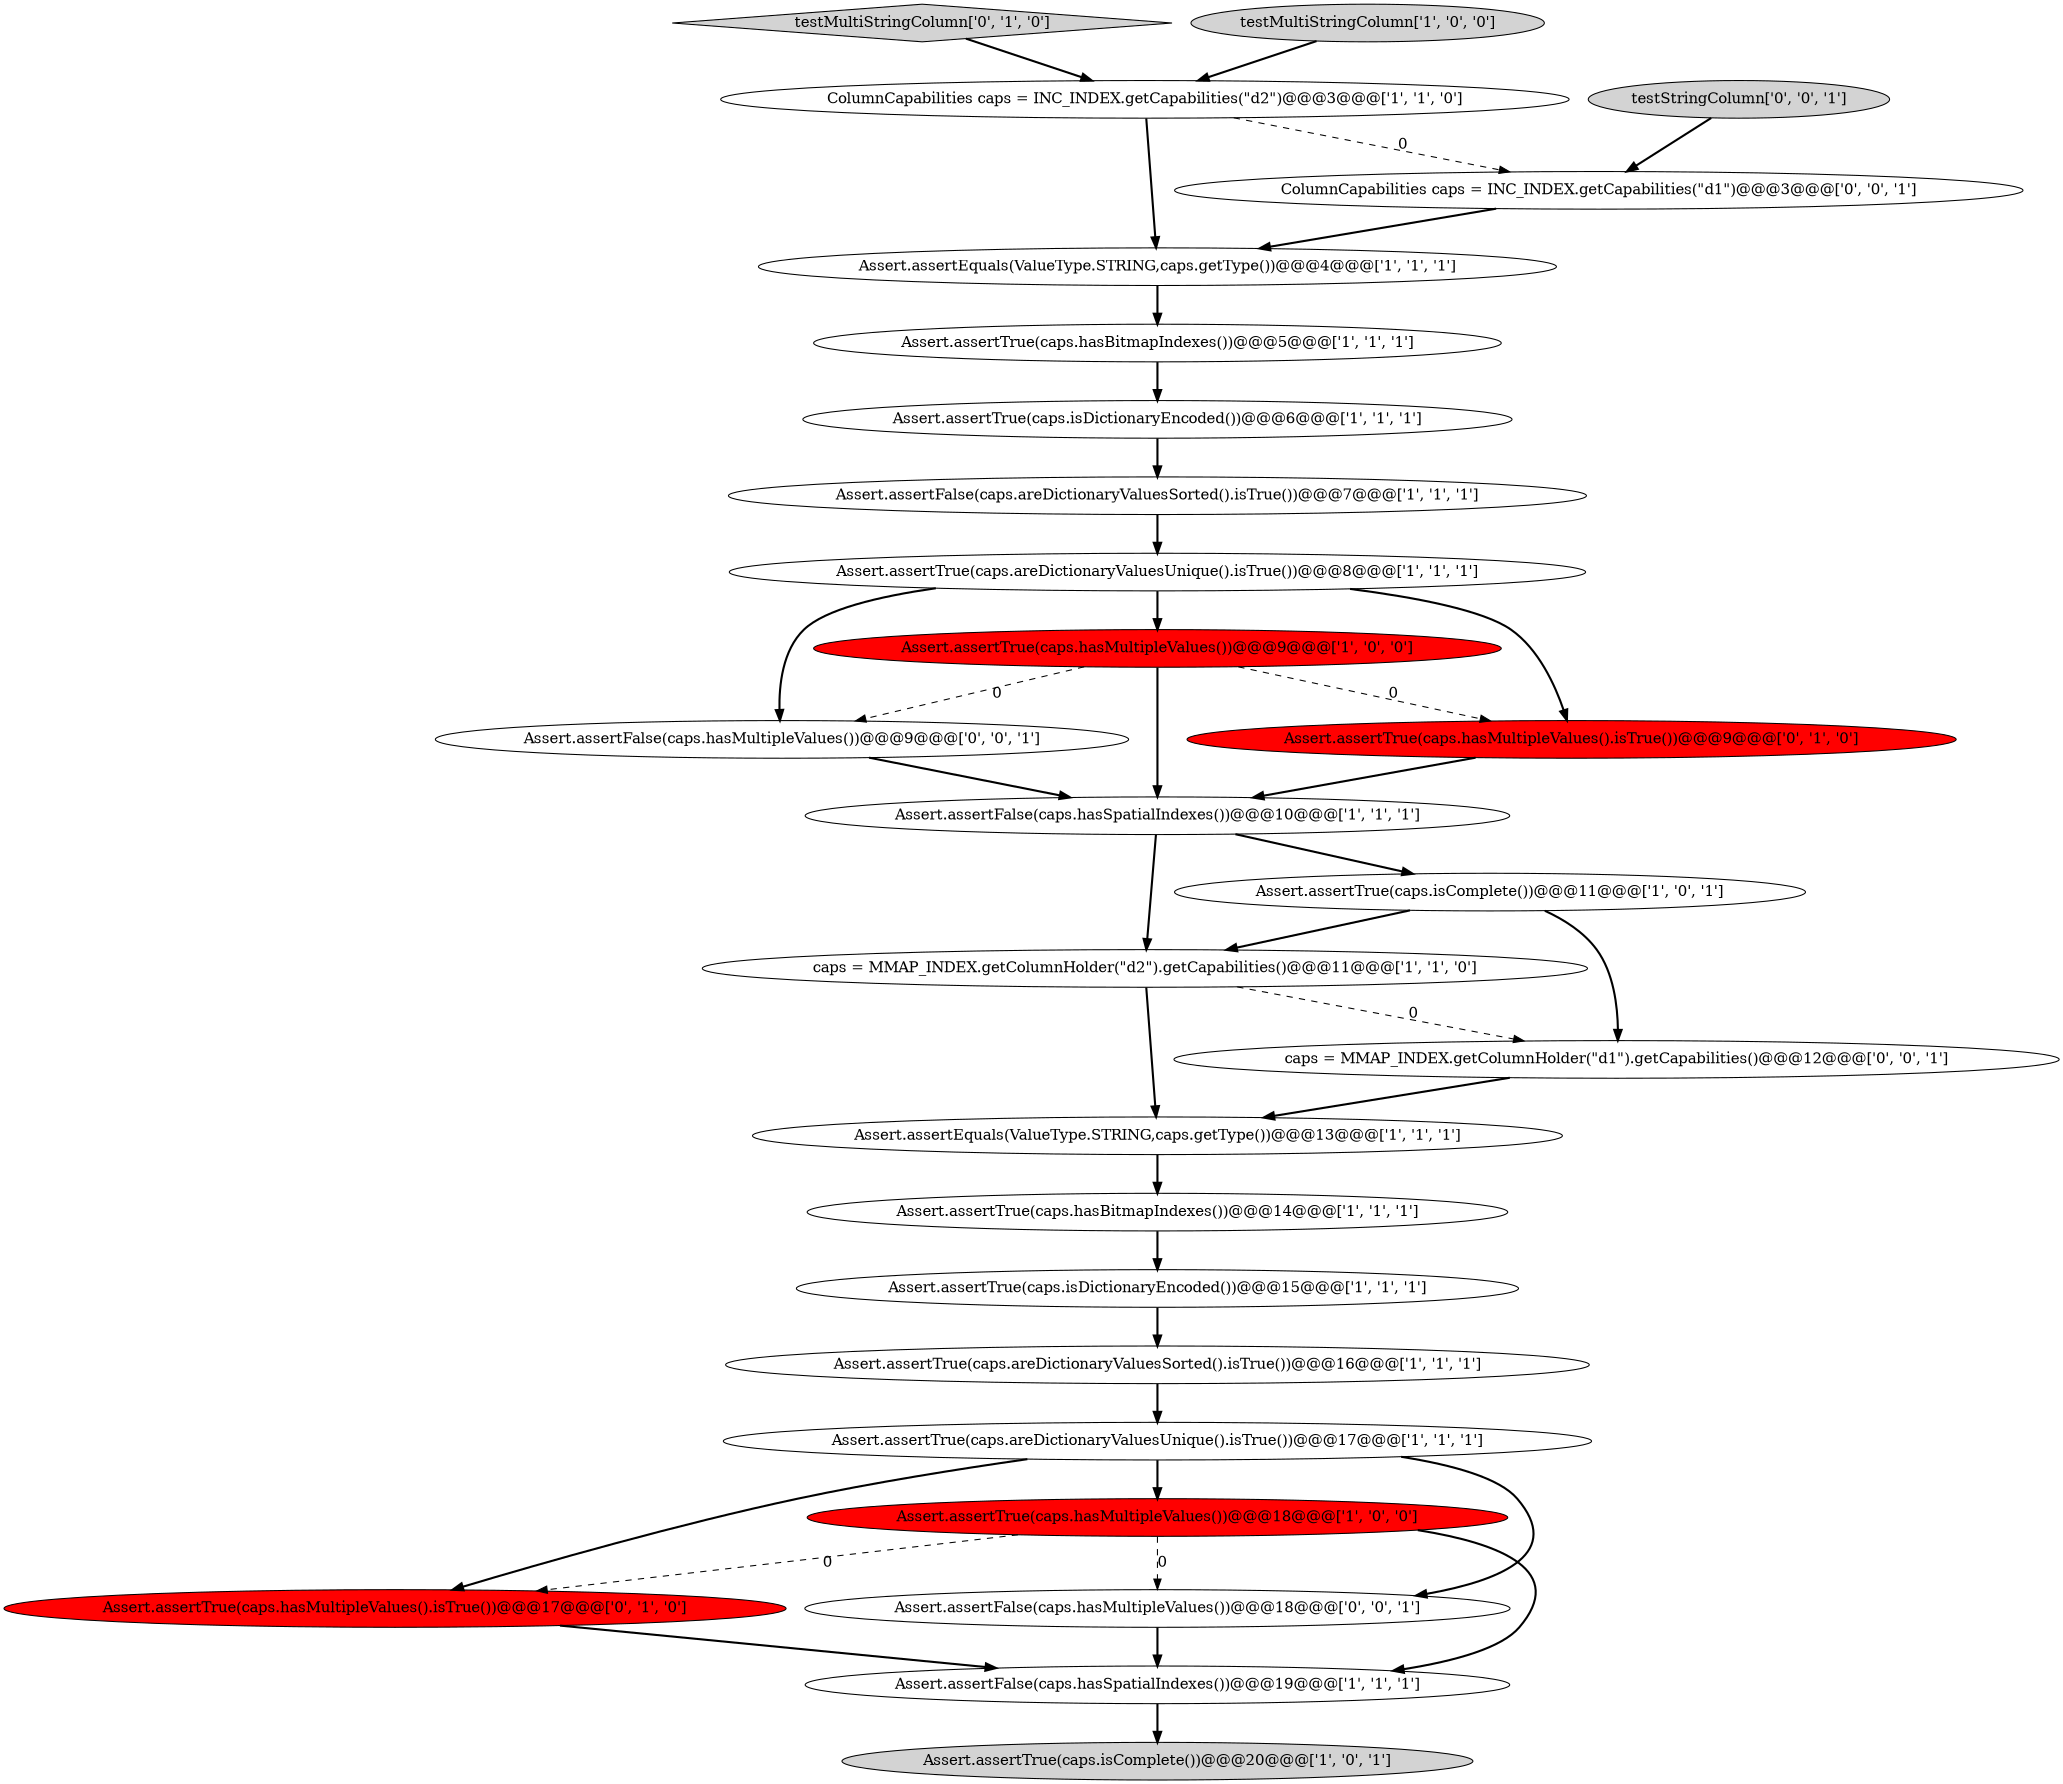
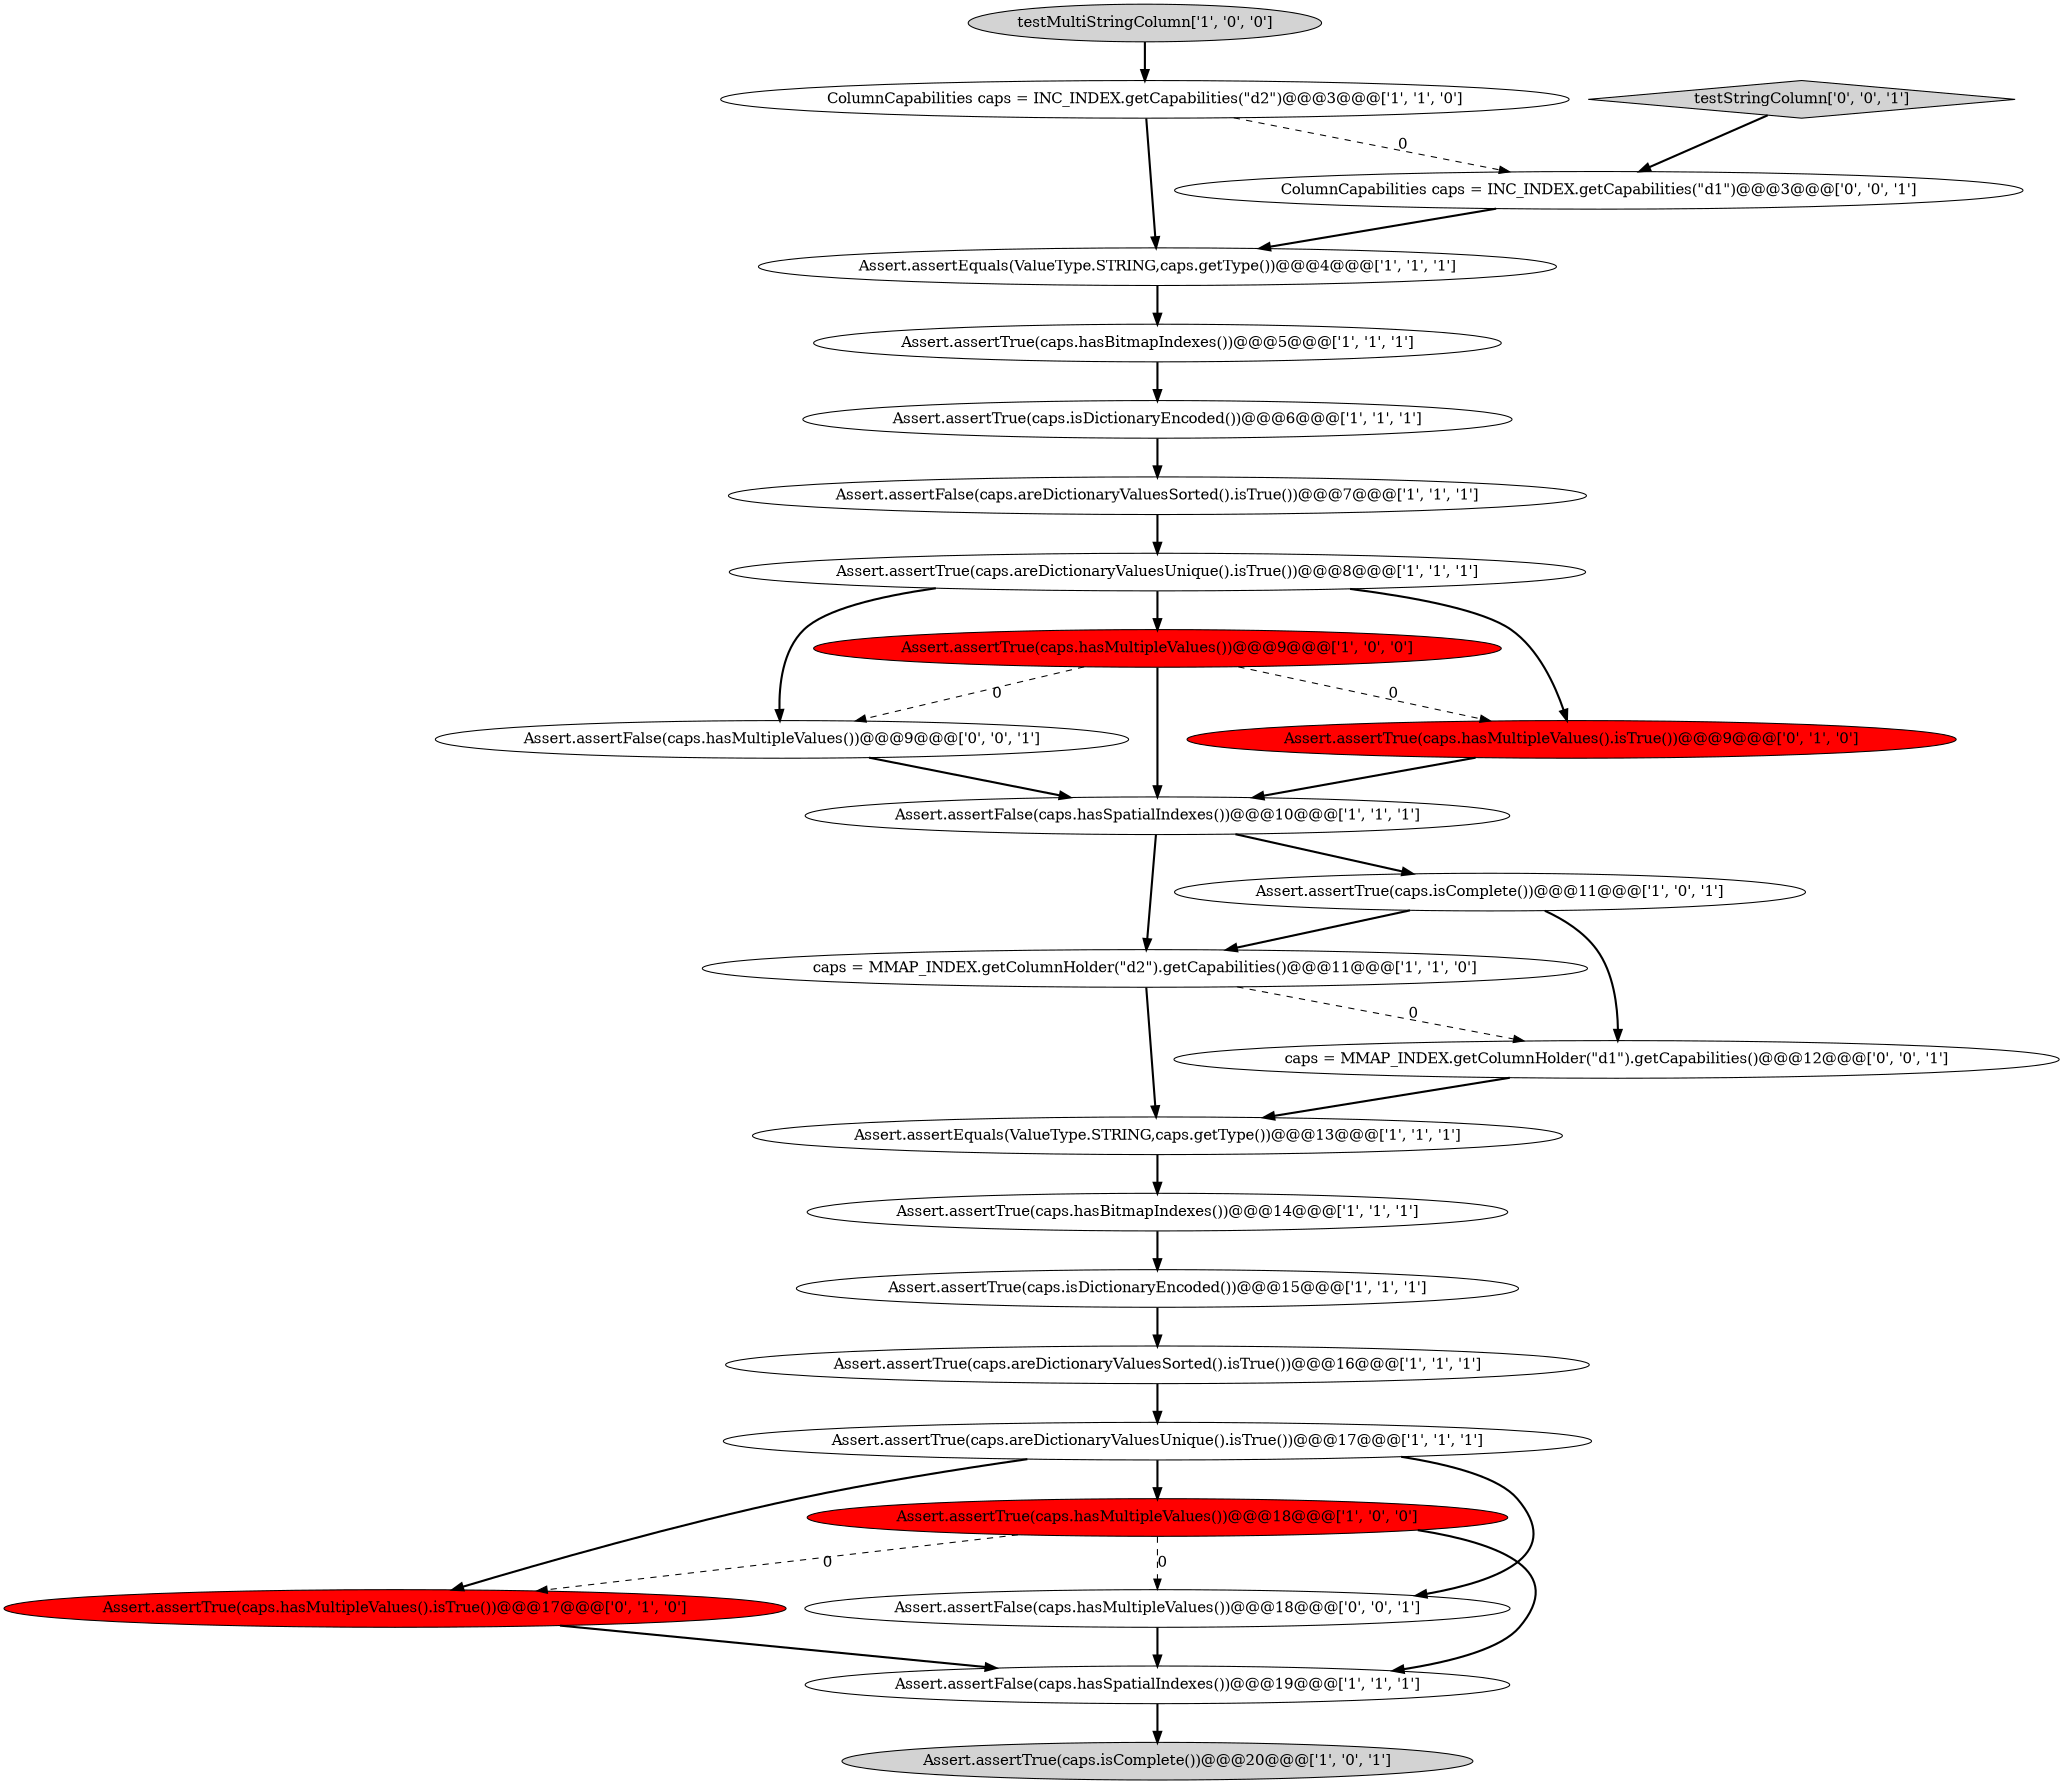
(922, 23) -> none
(1739, 99) -> (1802, 99)
